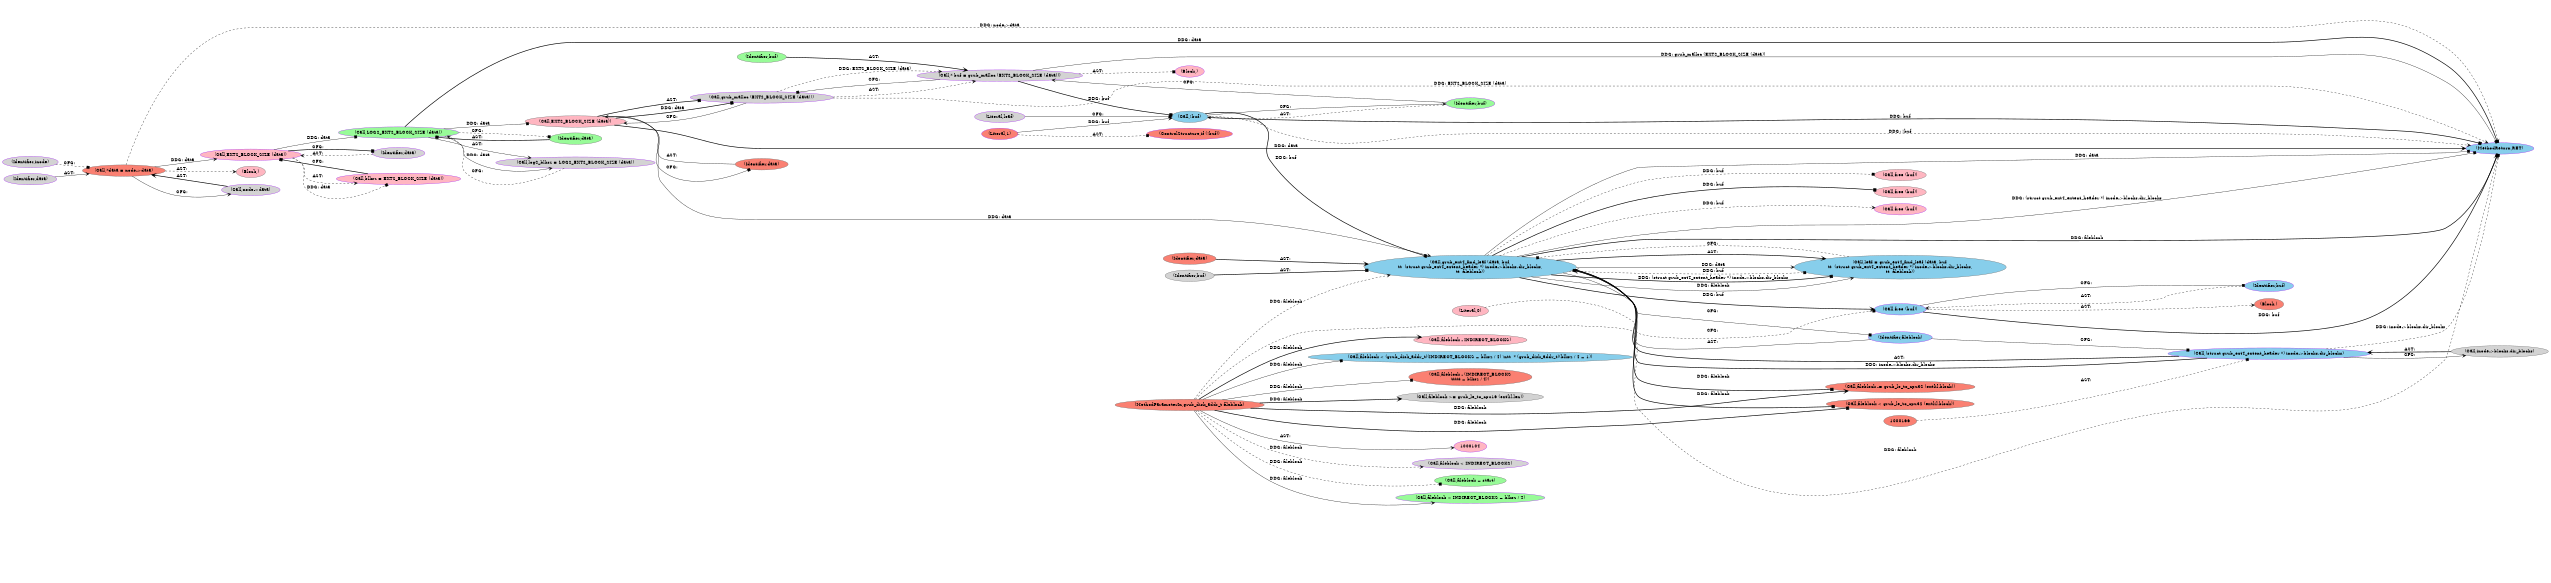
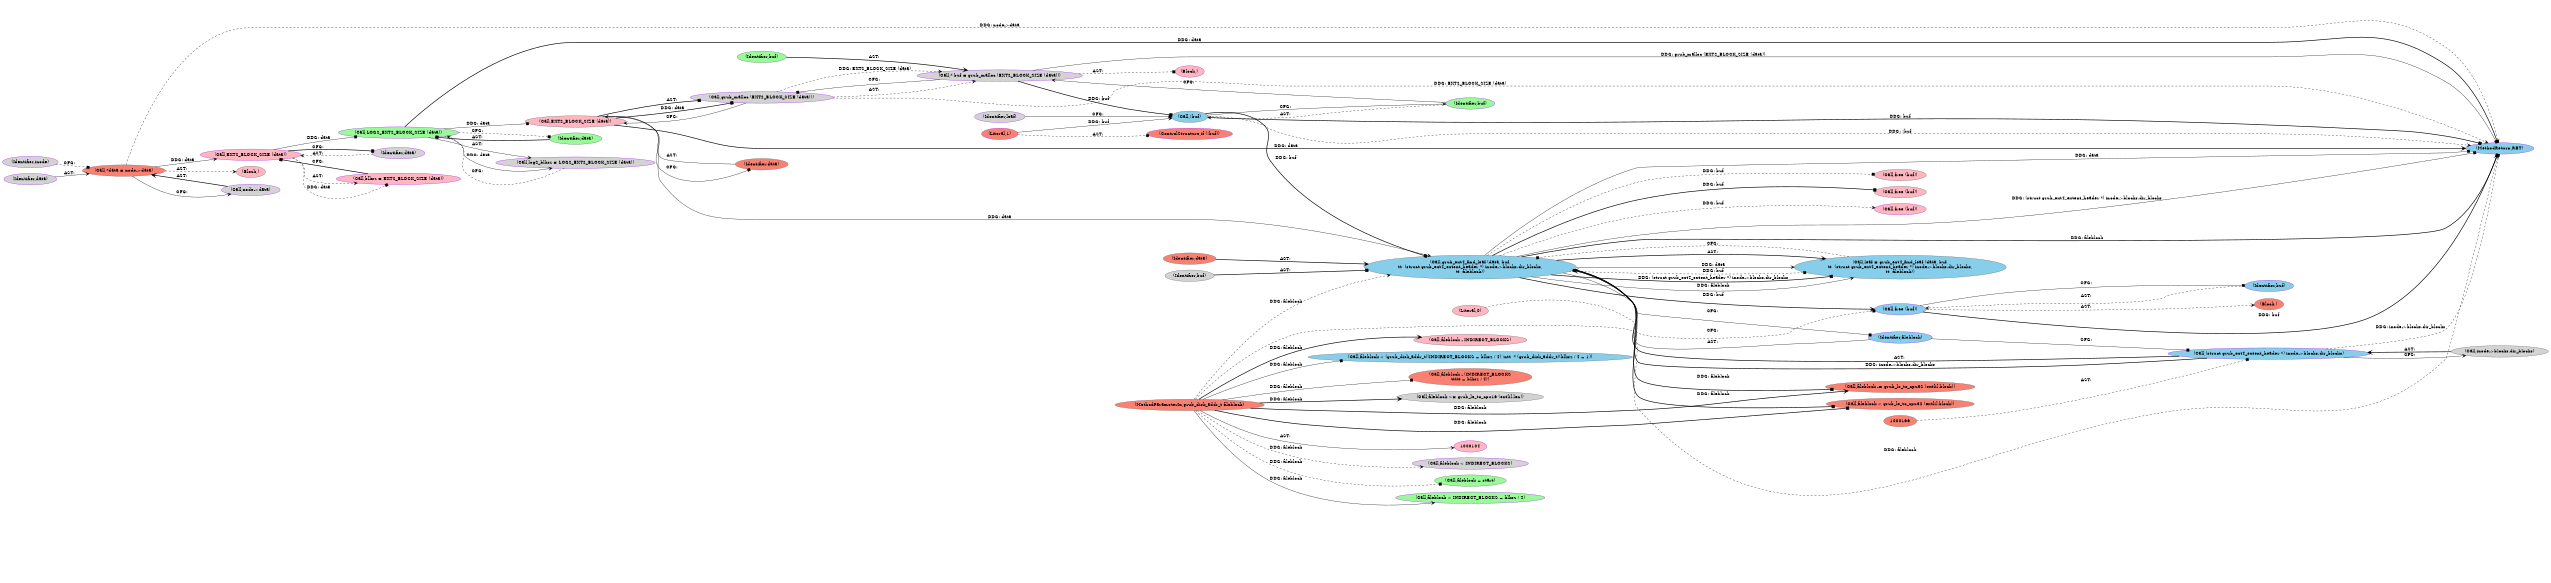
(1000, 117) -> (1000, 117)
